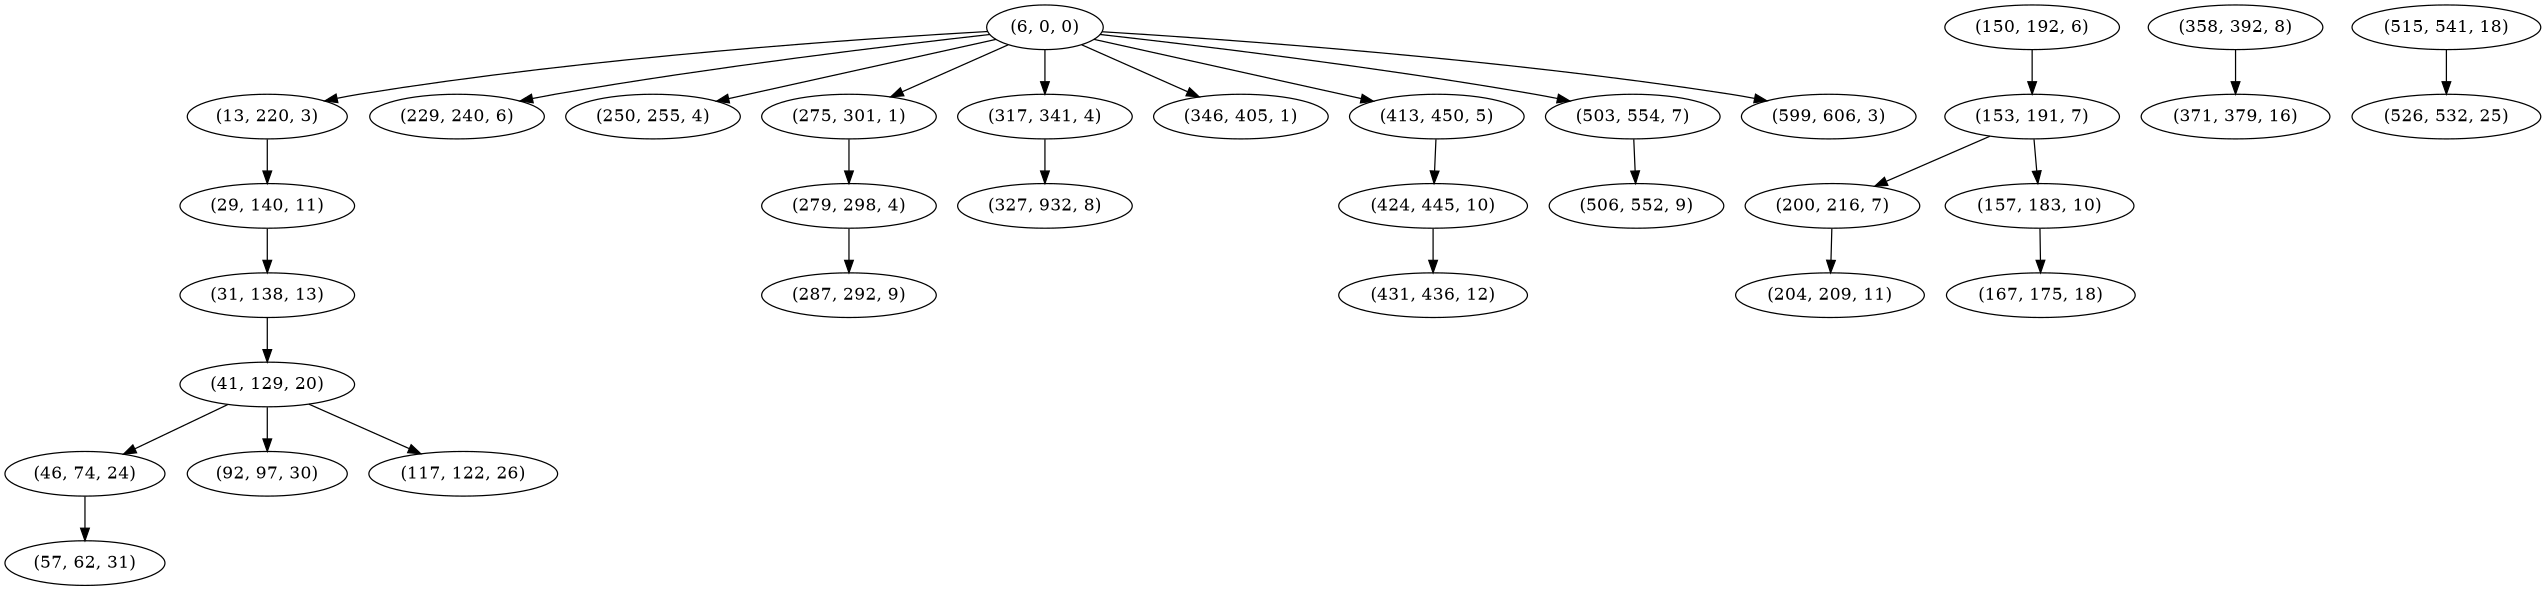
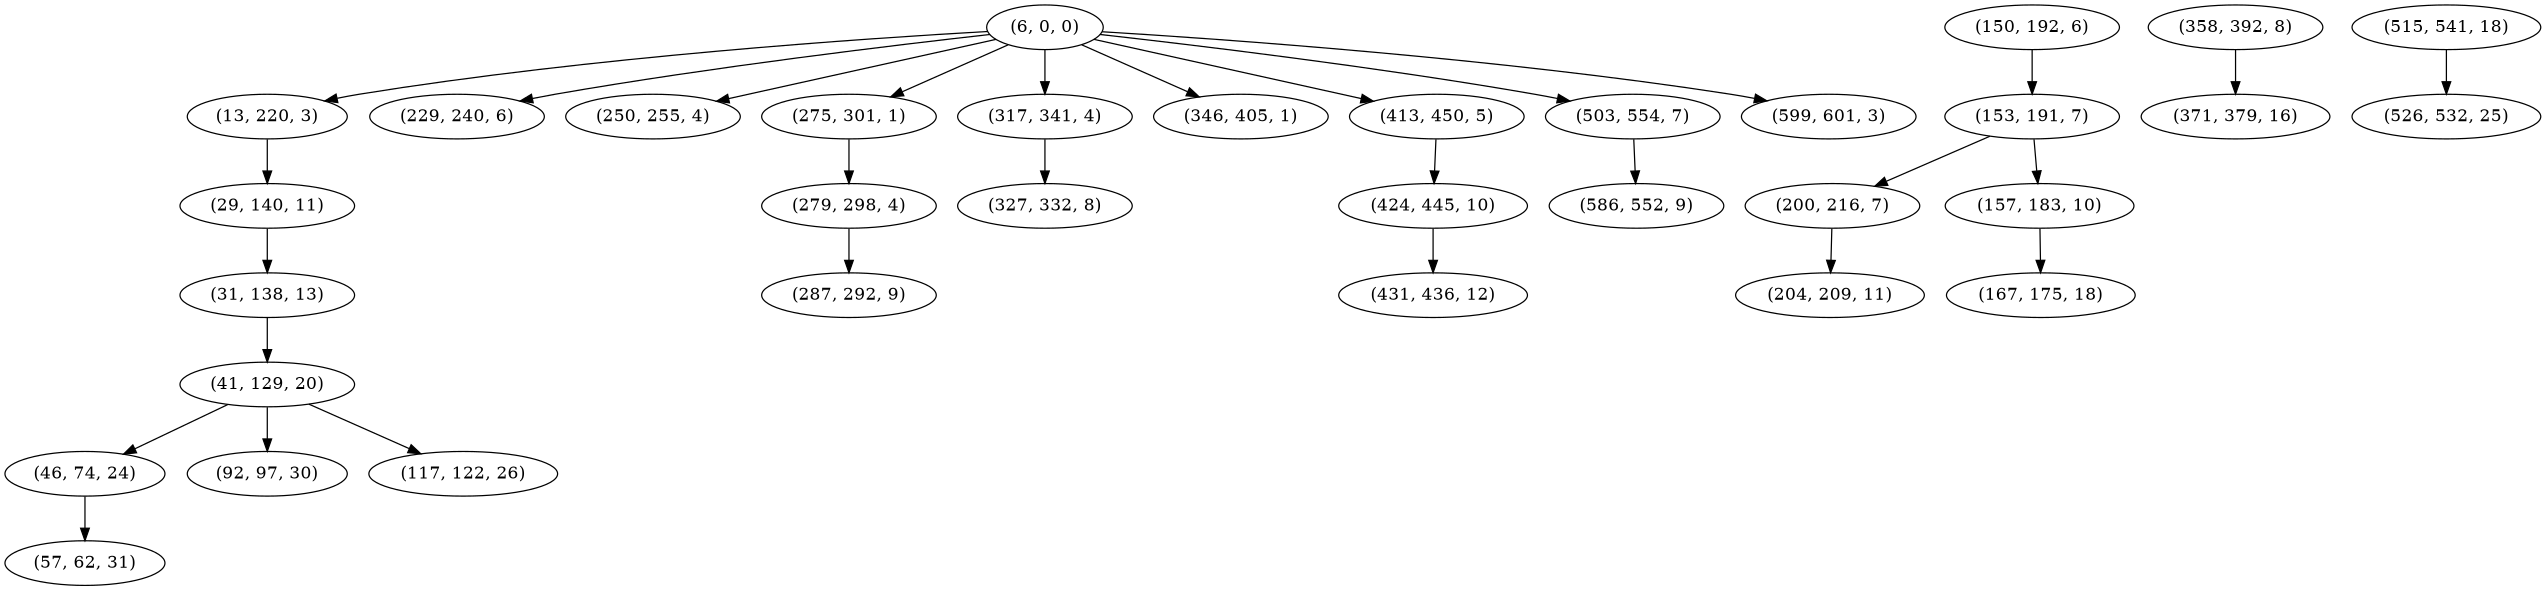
(1829, 117) -> (1829, 117)
(1045, 206) -> (1045, 206)
(1637, 206) -> (1637, 206)
